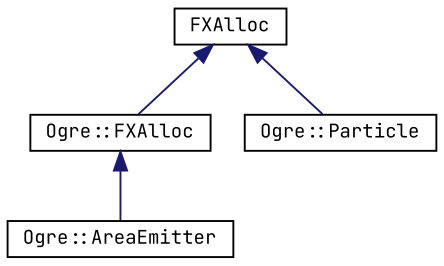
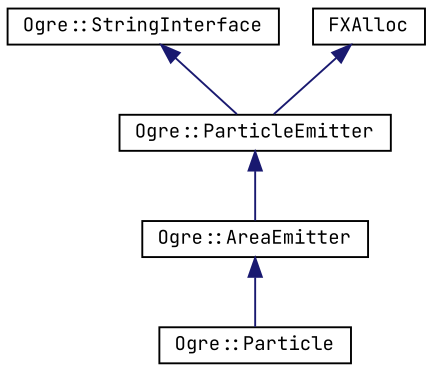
none -> (143, 27)
(293, 86) -> (255, 302)
(120, 133) -> (255, 133)
